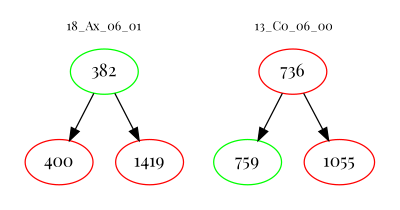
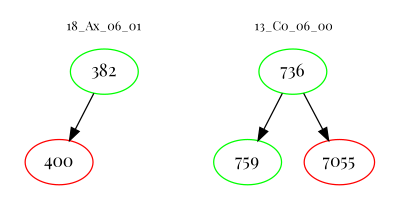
(293, 72) -> (293, 72)
(150, 162) -> none
(339, 162) -> (339, 162)
